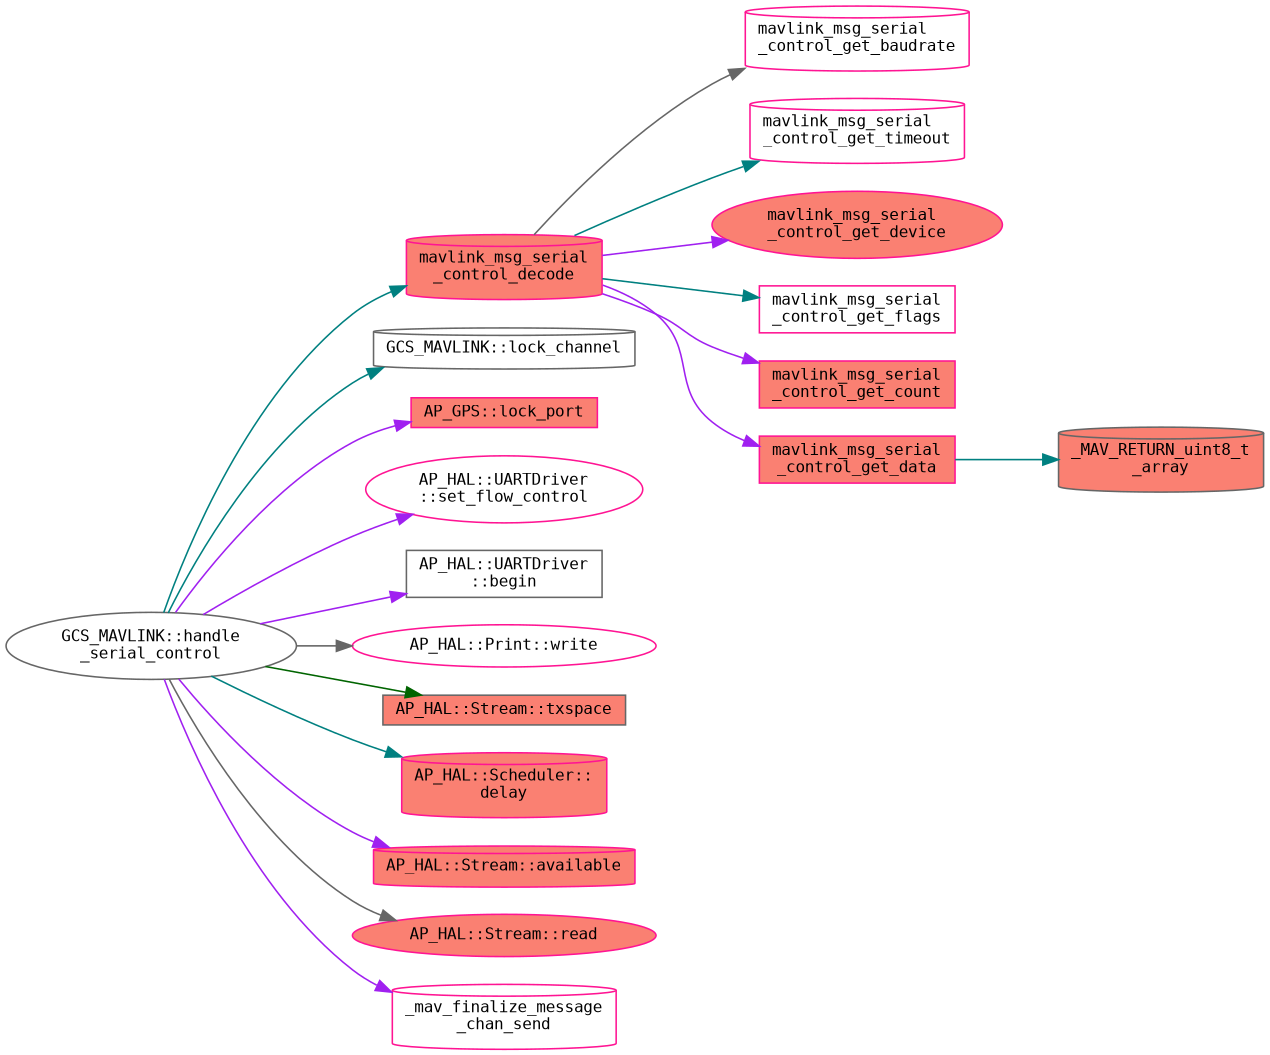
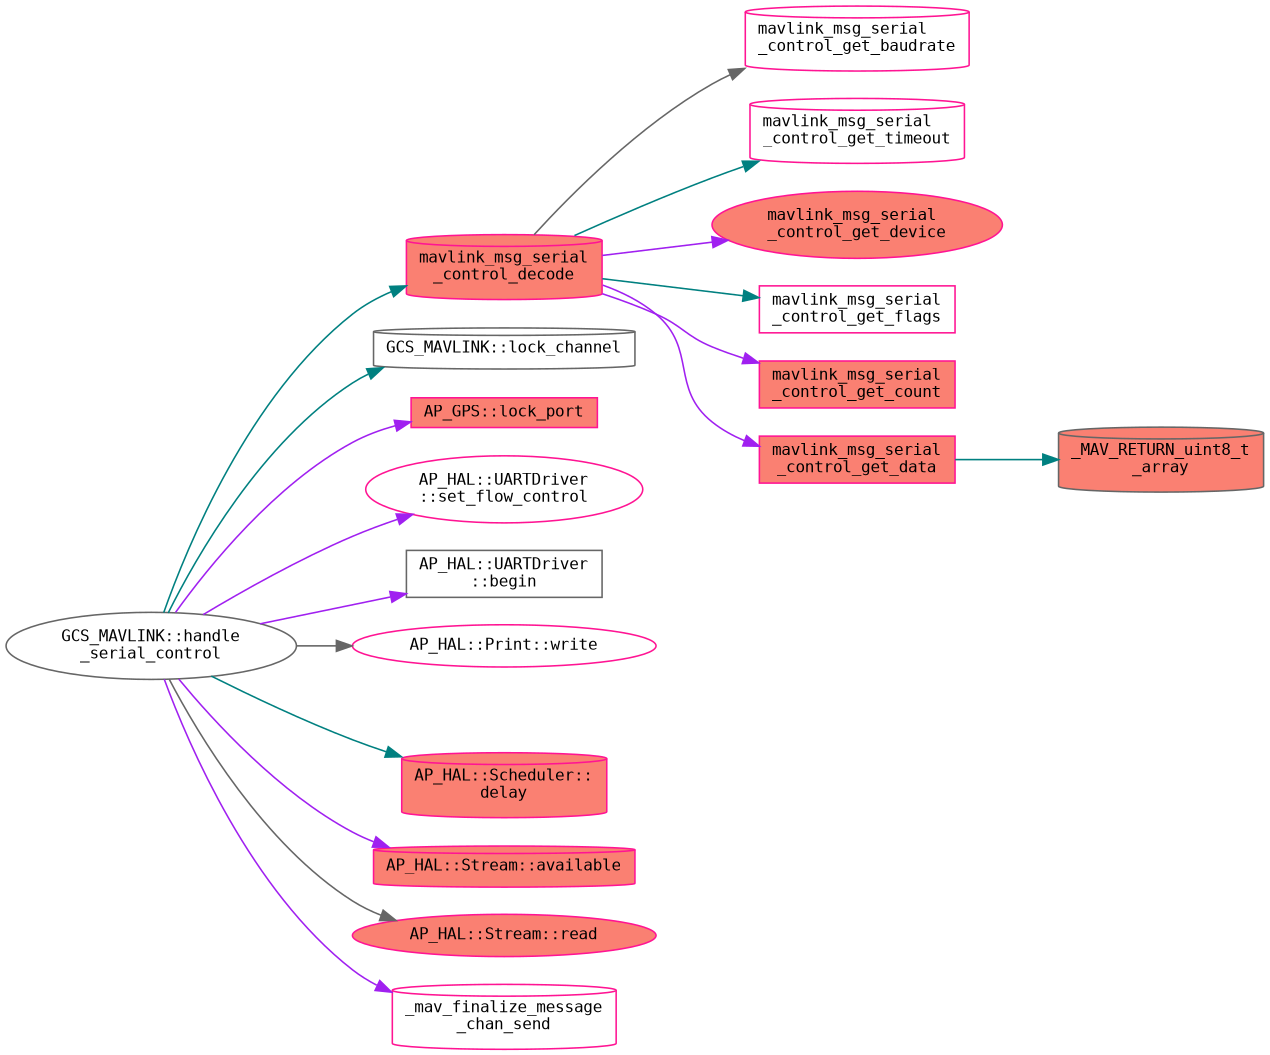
(504, 710) -> none
